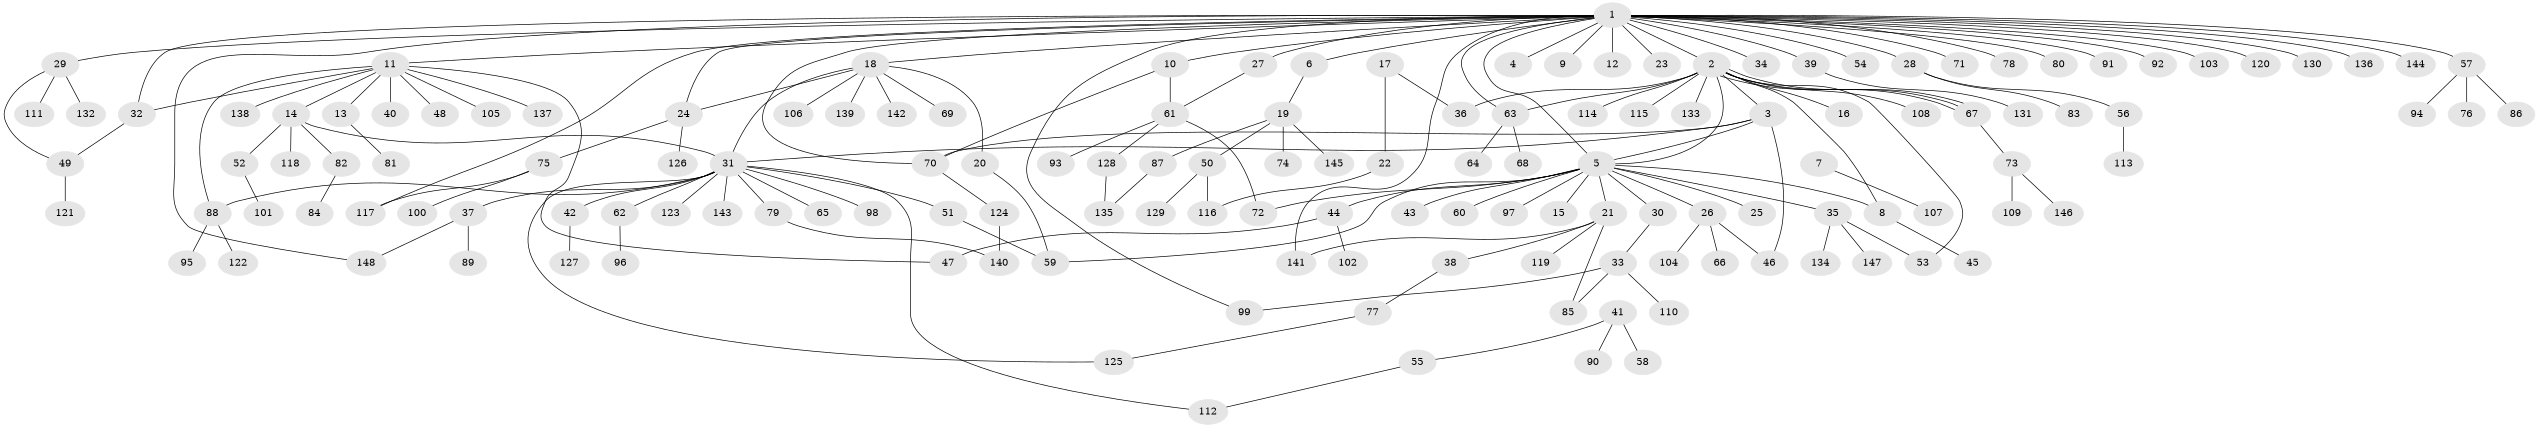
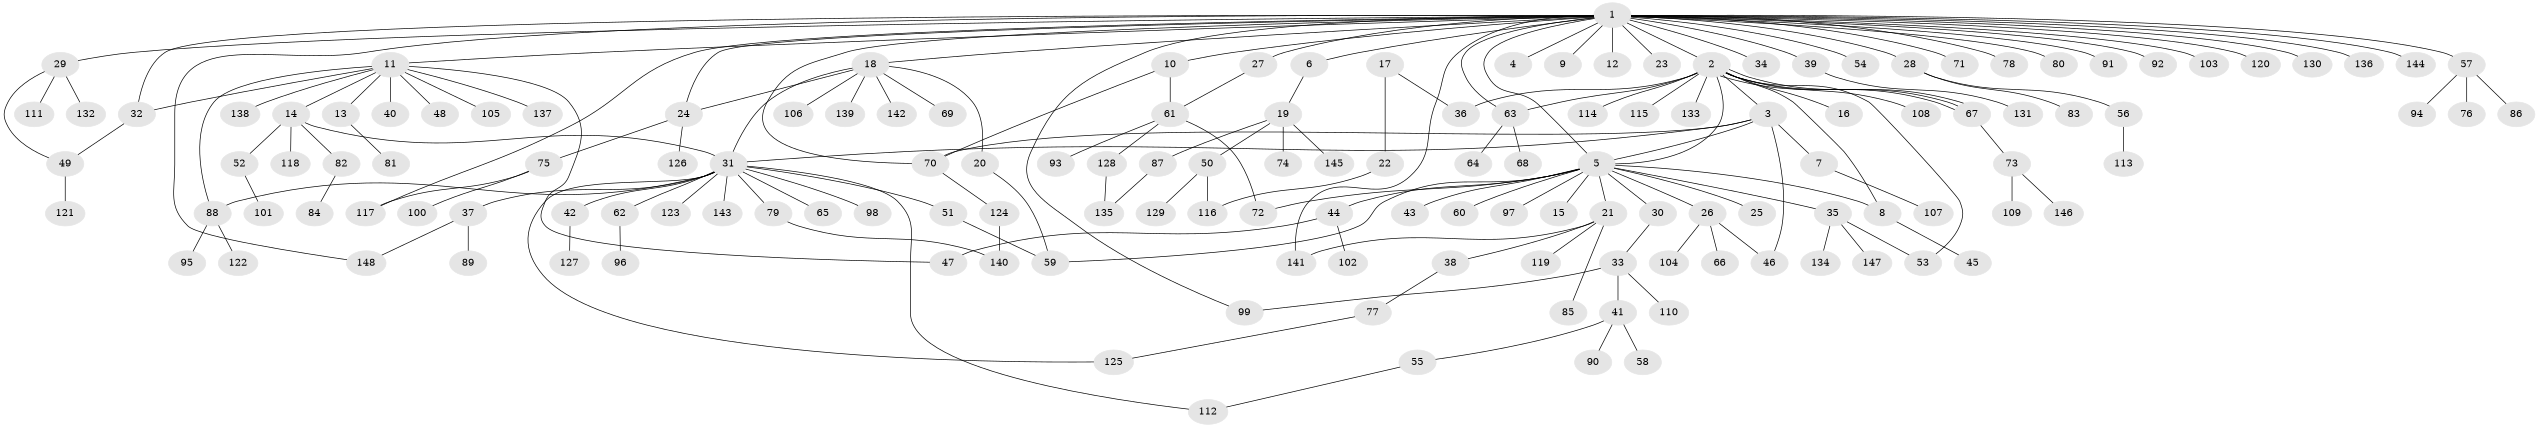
none -> (1794, 139)
(1593, 288) -> (1618, 288)
